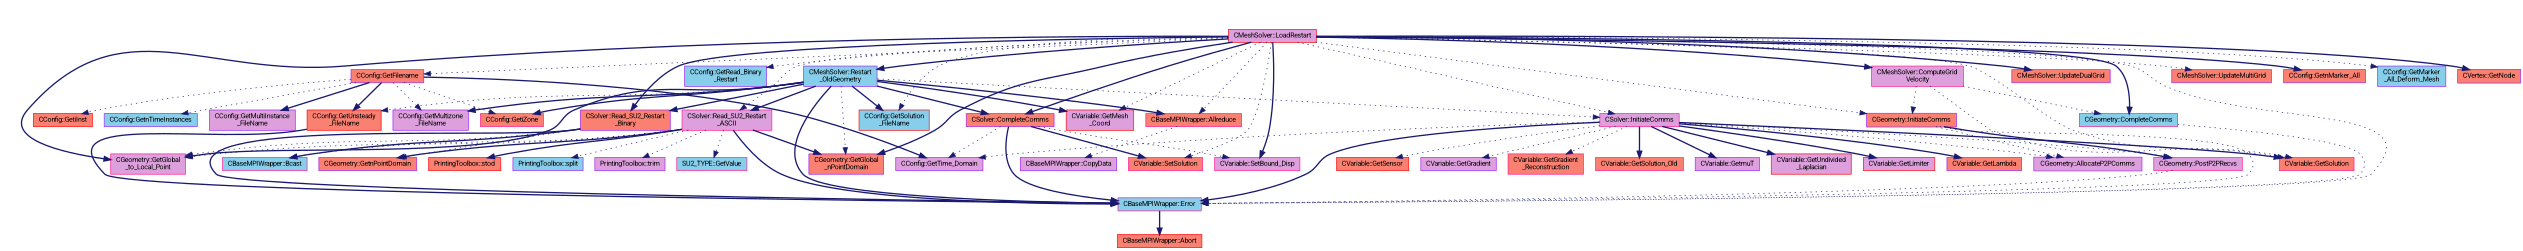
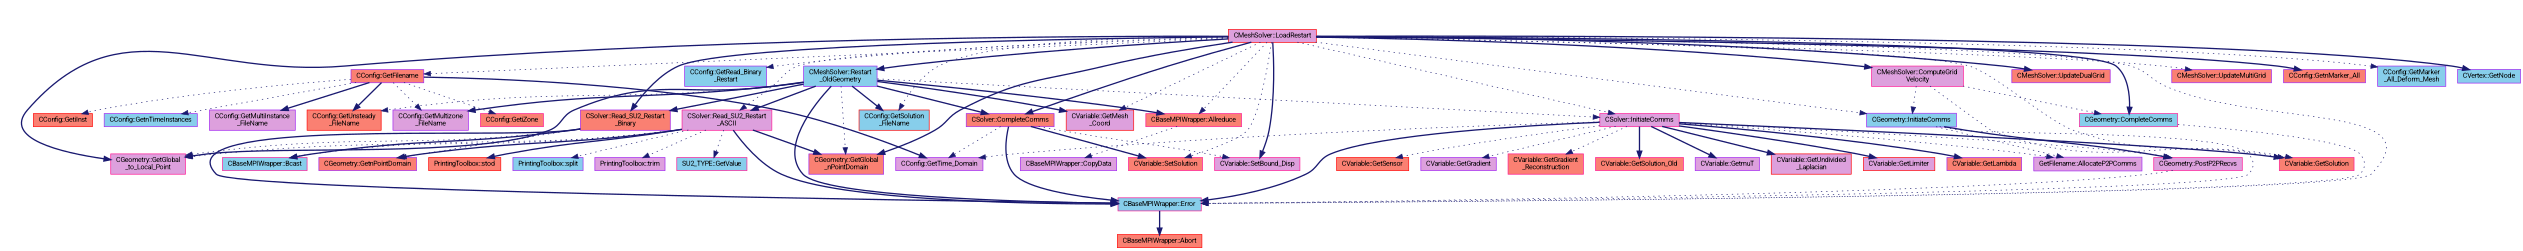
(2489, 76) -> (2489, 76)
(612, 101) -> none
(1912, 120) -> (1912, 120)
(2088, 164) -> (2088, 164)
(389, 191) -> none
